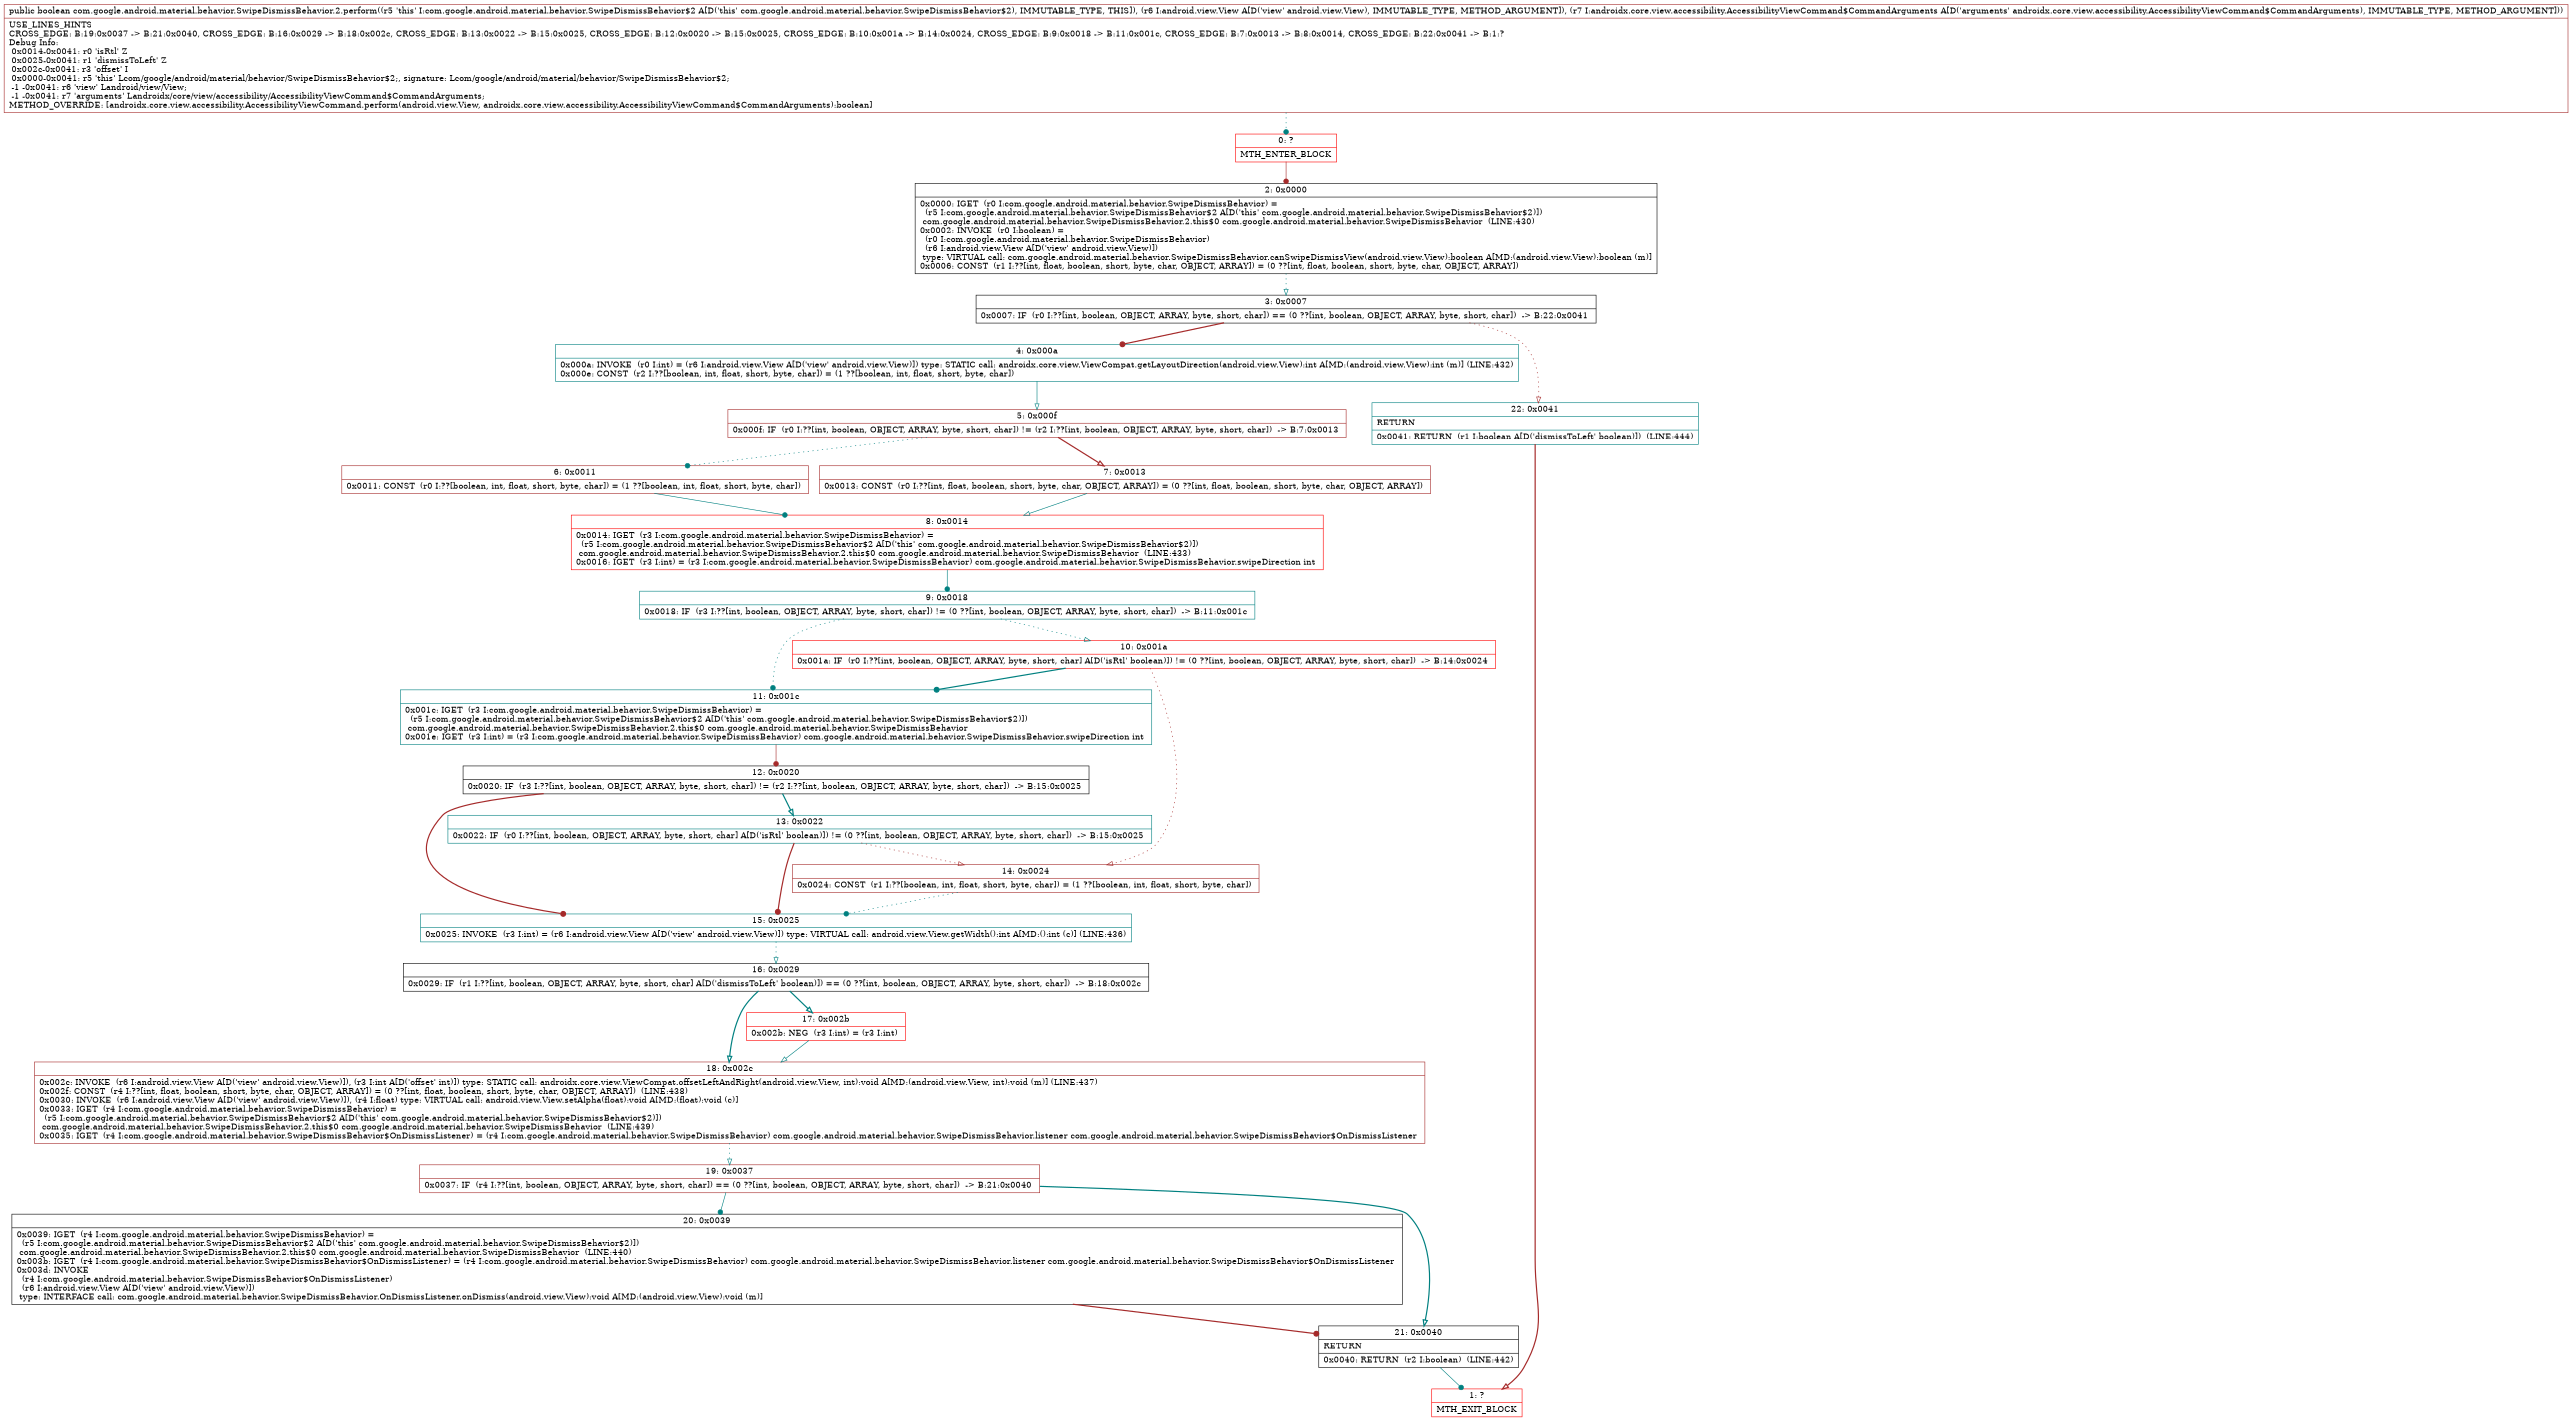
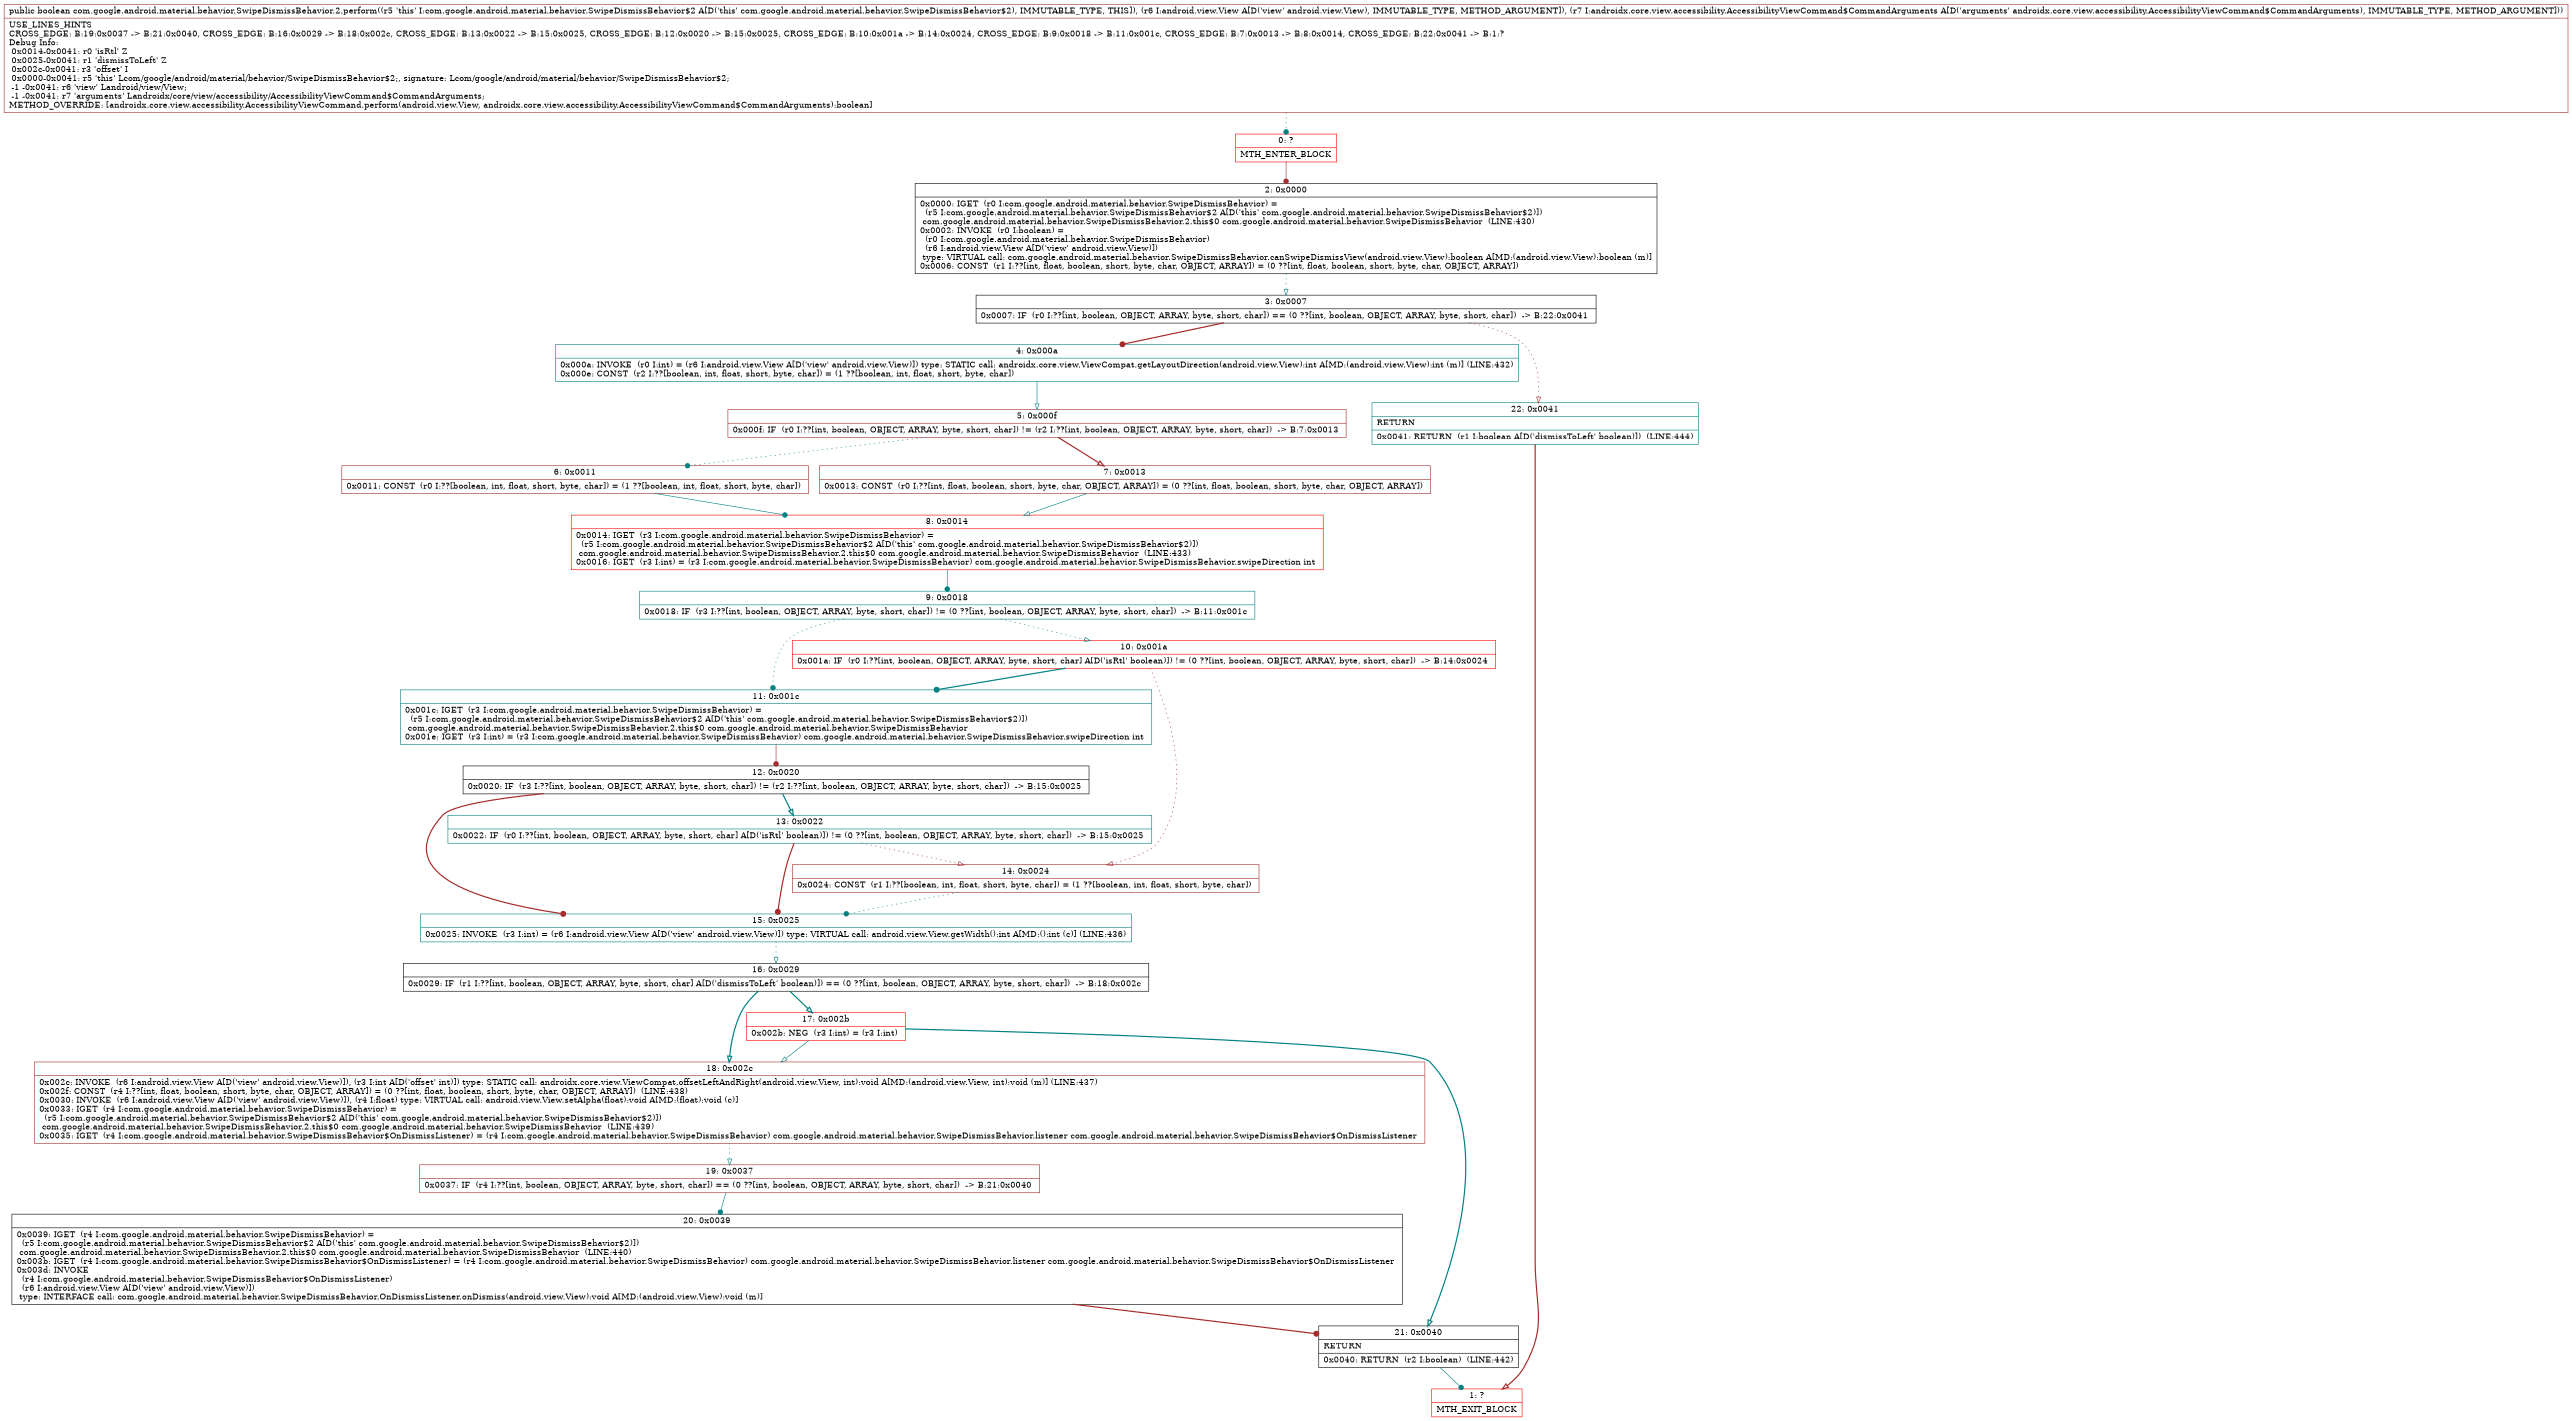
(1280, 1197) -> (1304, 1045)
